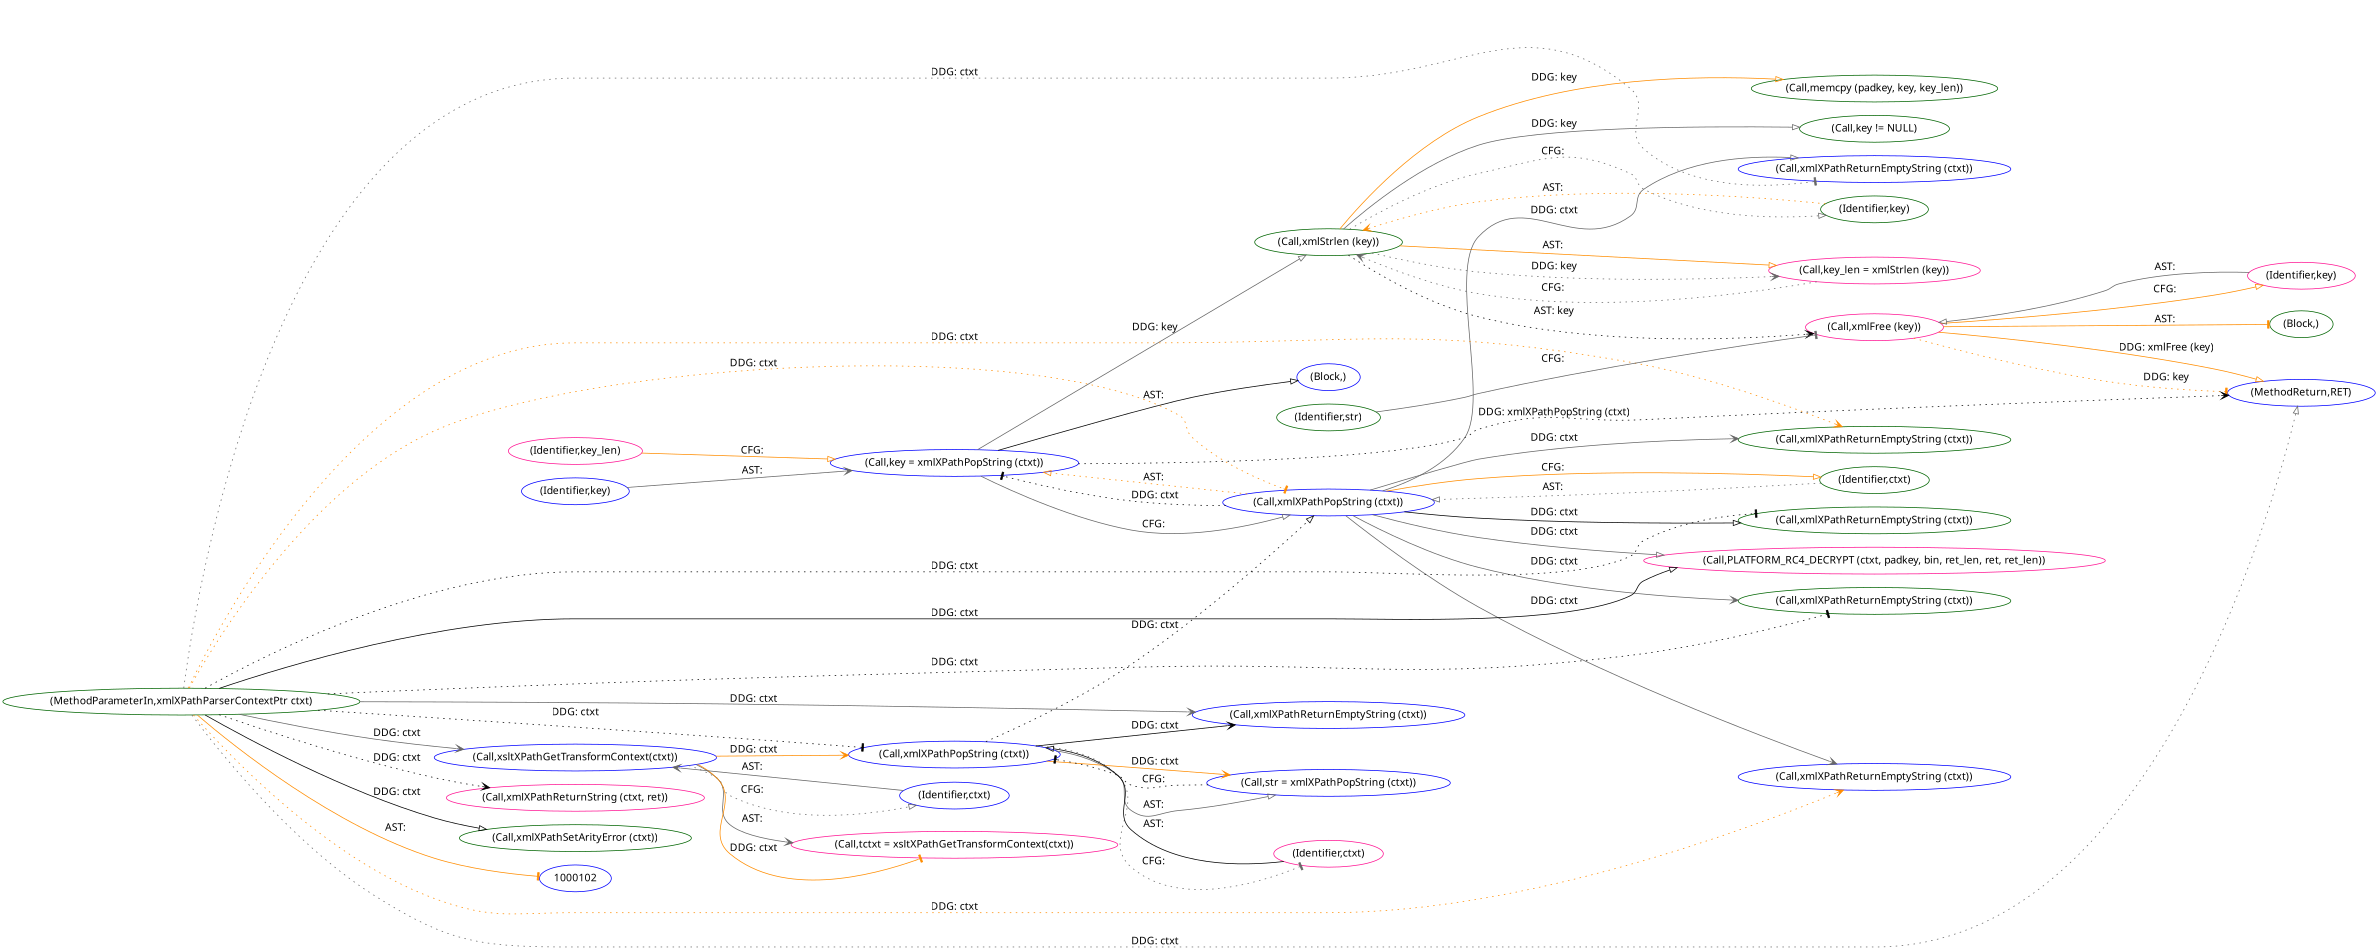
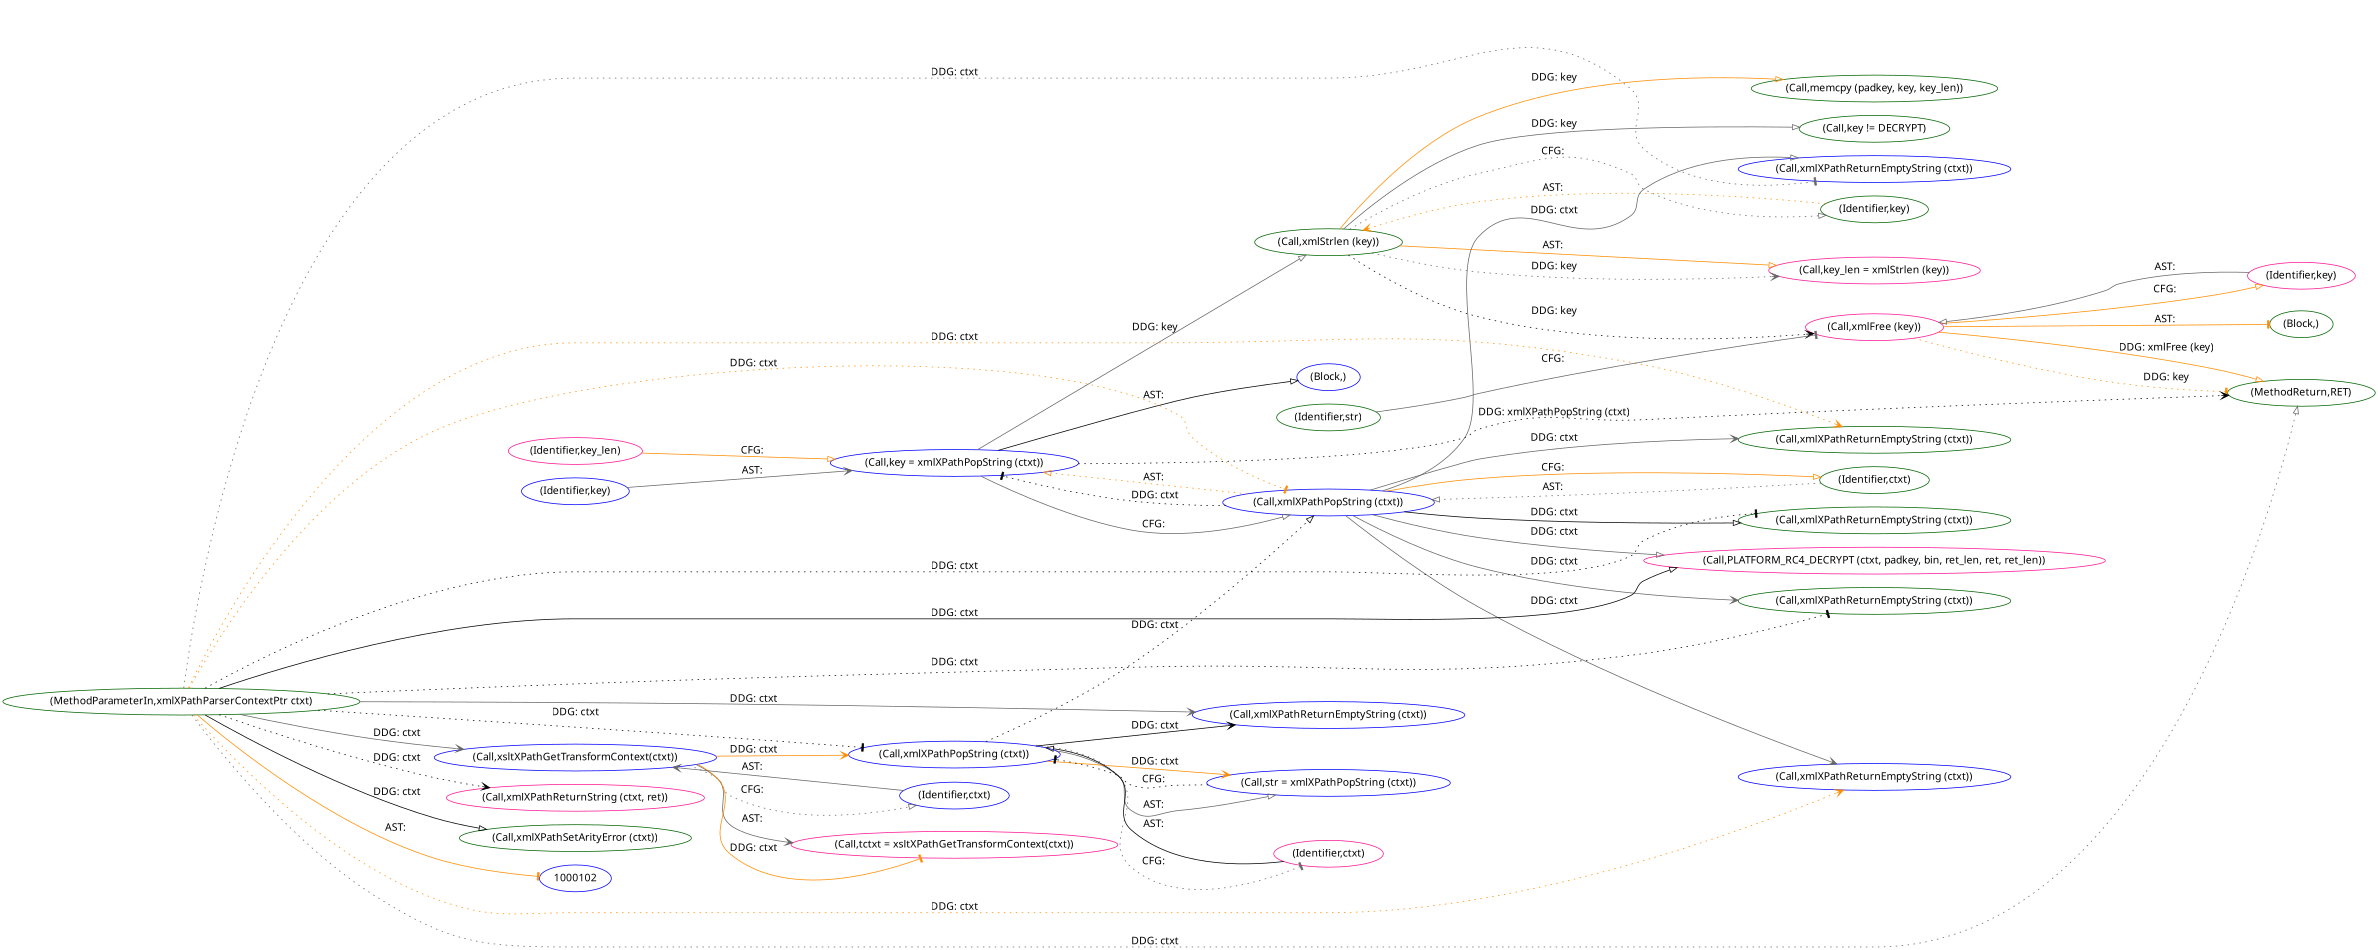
(1875, 129) -> (1875, 129)
(1588, 302) -> none
(1554, 311) -> (1554, 311)
(2301, 393) -> (2301, 393)
